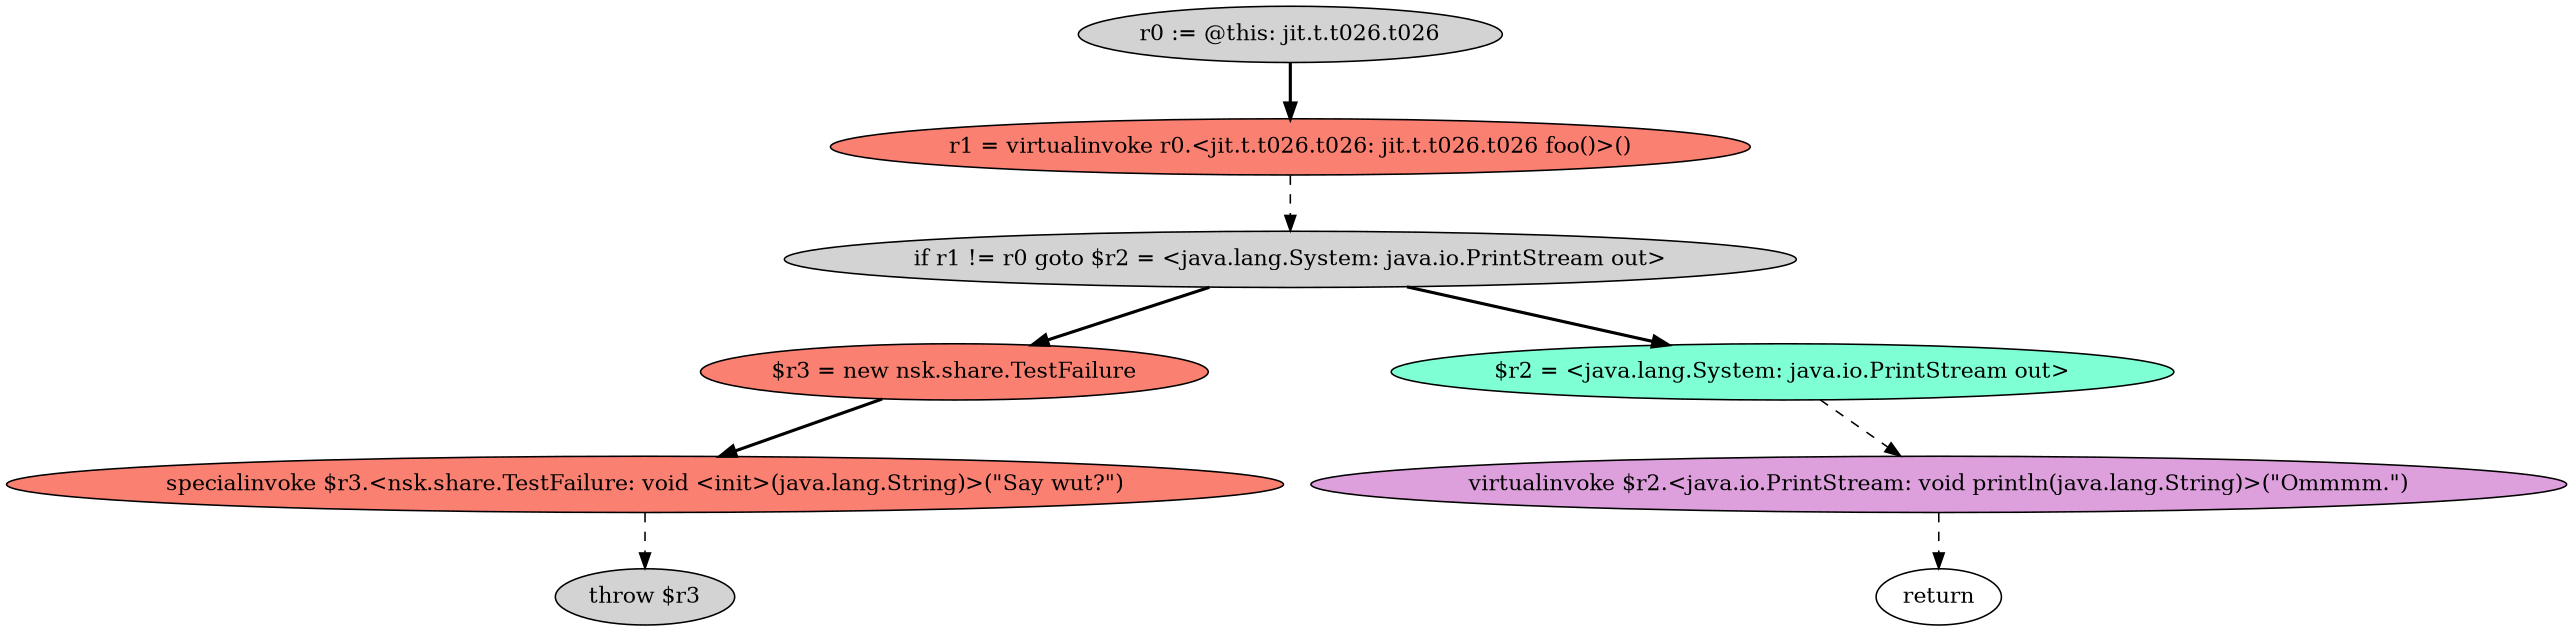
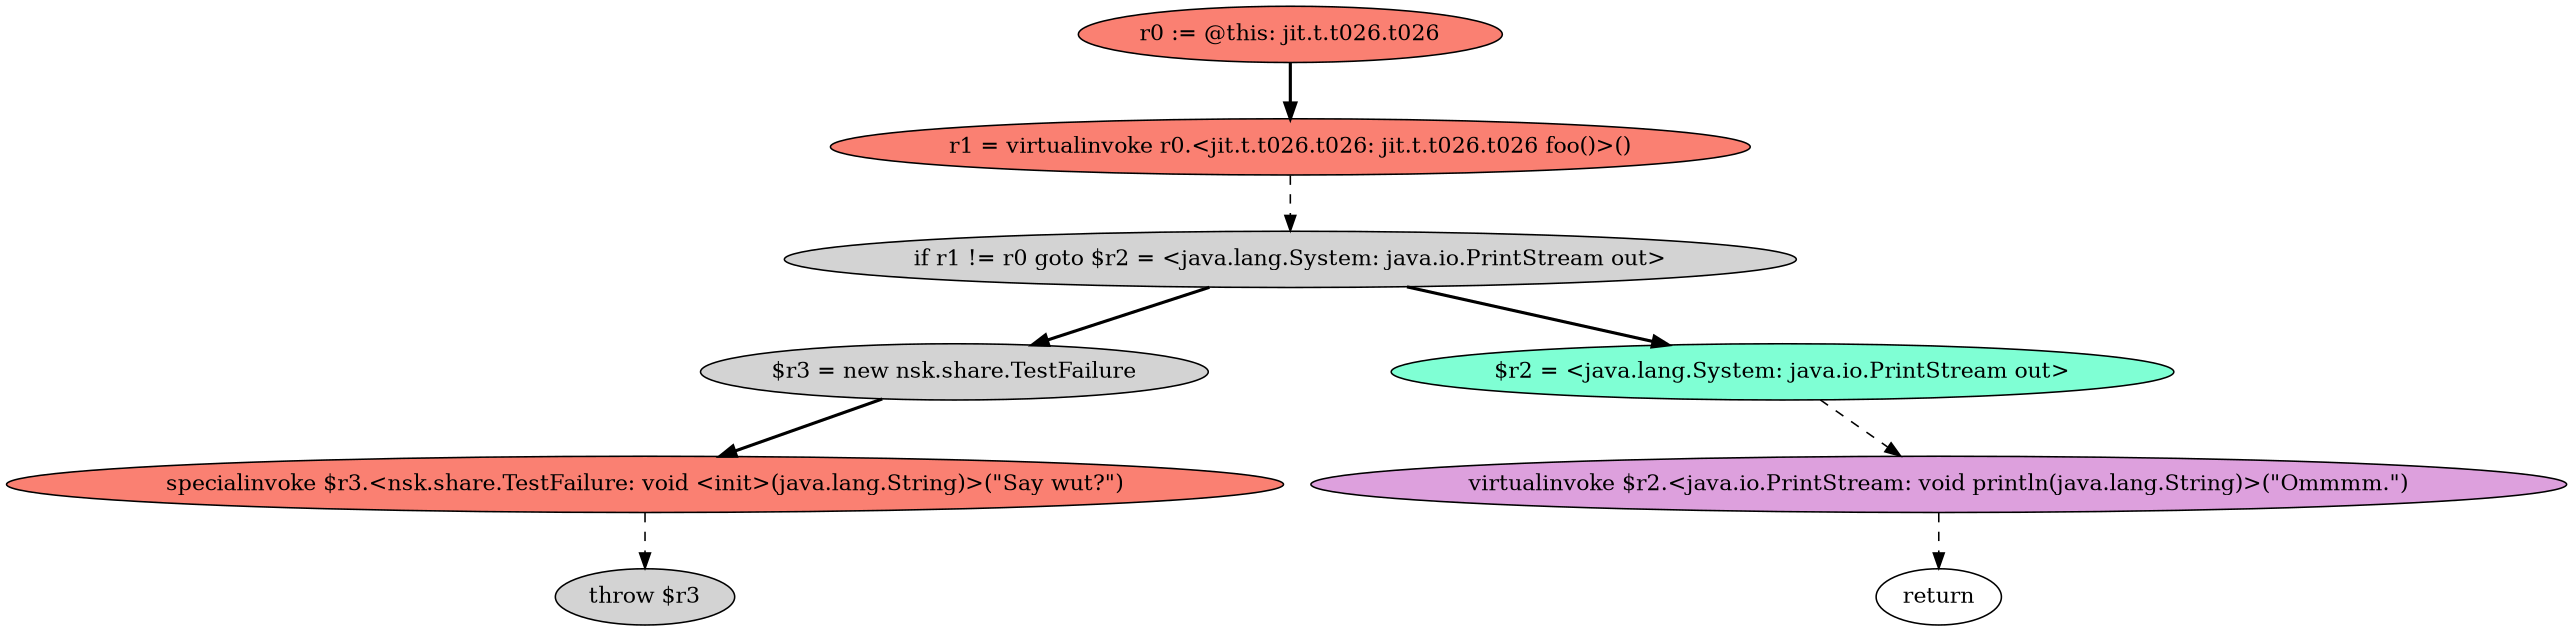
(1290, 34) -> (1290, 34)
(954, 372) -> (954, 372)
